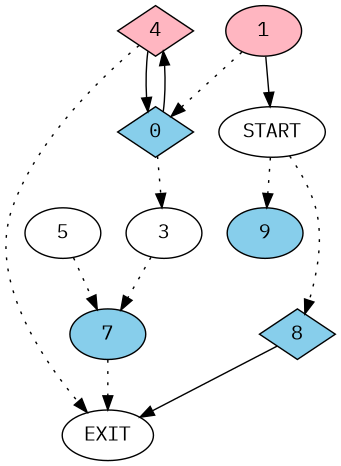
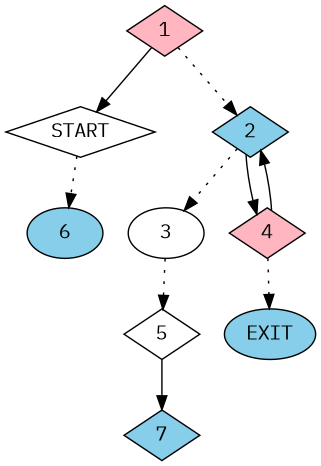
(264, 31) -> (165, 31)
(156, 132) -> (250, 132)
(272, 132) -> (80, 132)
(63, 233) -> (162, 334)
(265, 233) -> (65, 233)
(82, 277) -> (162, 378)
(139, 278) -> (164, 277)
(108, 334) -> (162, 435)
(297, 334) -> none
(108, 378) -> none
(108, 435) -> (270, 334)
